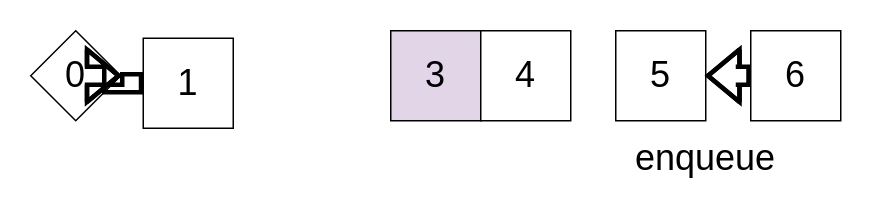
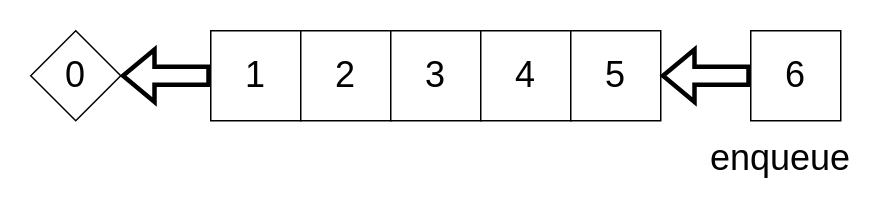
none -> (346, 76)
(436, 76) -> (436, 76)
(661, 76) -> (616, 76)
(188, 83) -> (256, 76)
(706, 158) -> (781, 158)
